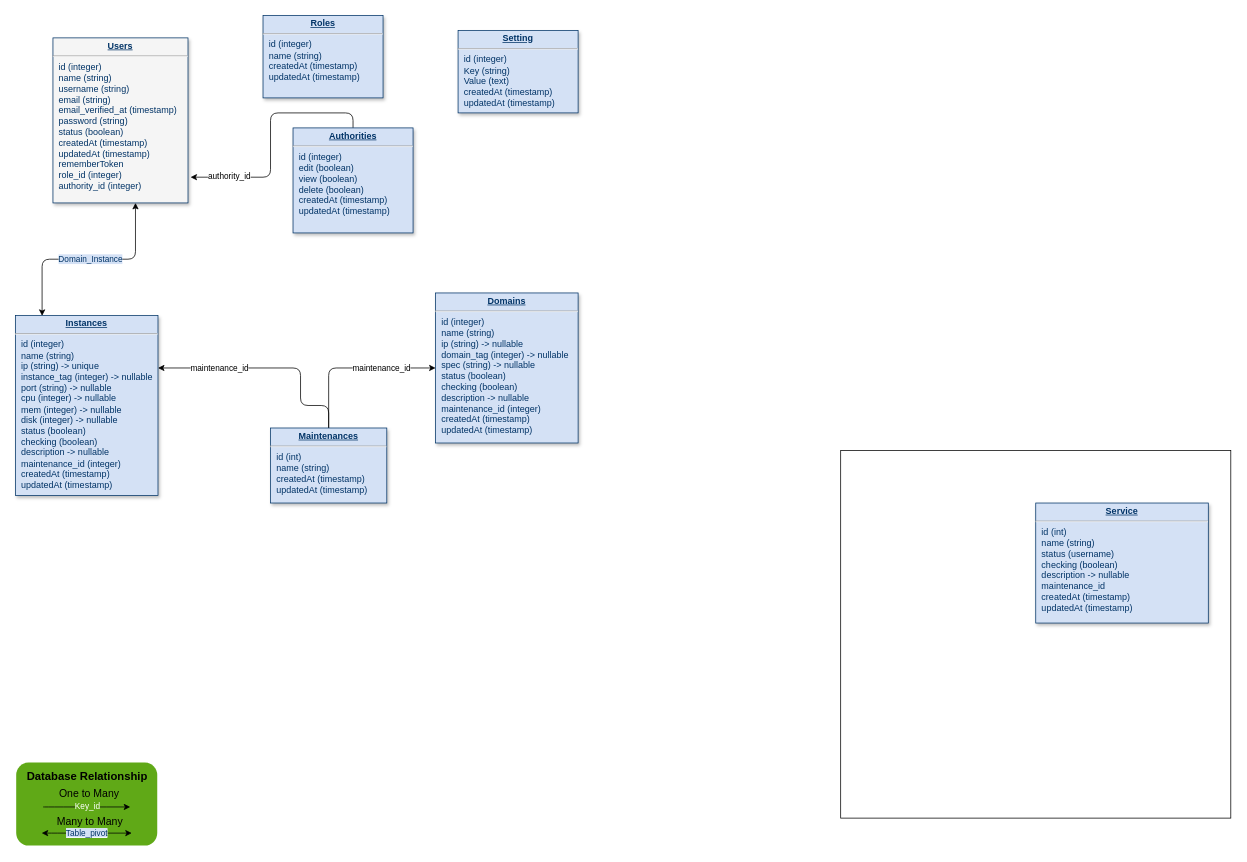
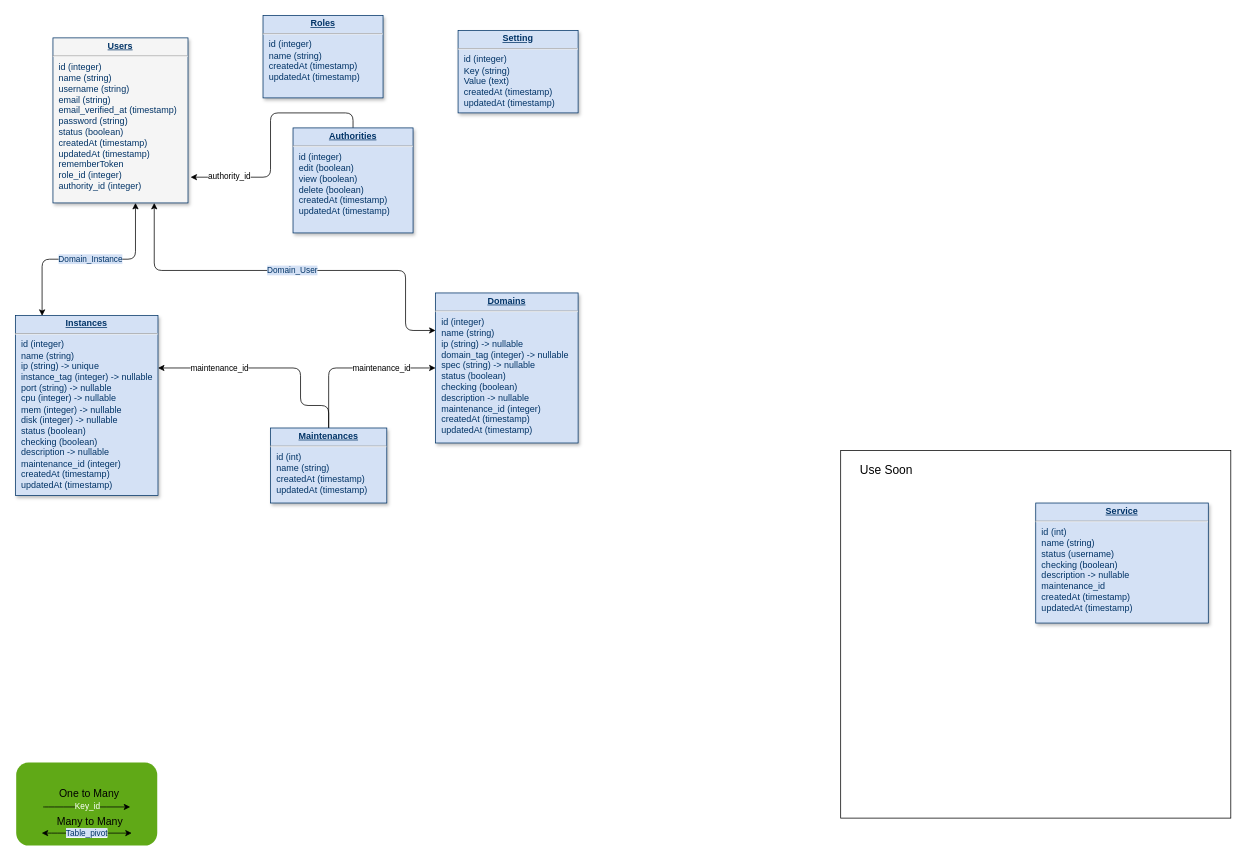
none -> (288, 270)
none -> (886, 470)
(89, 776) -> none
